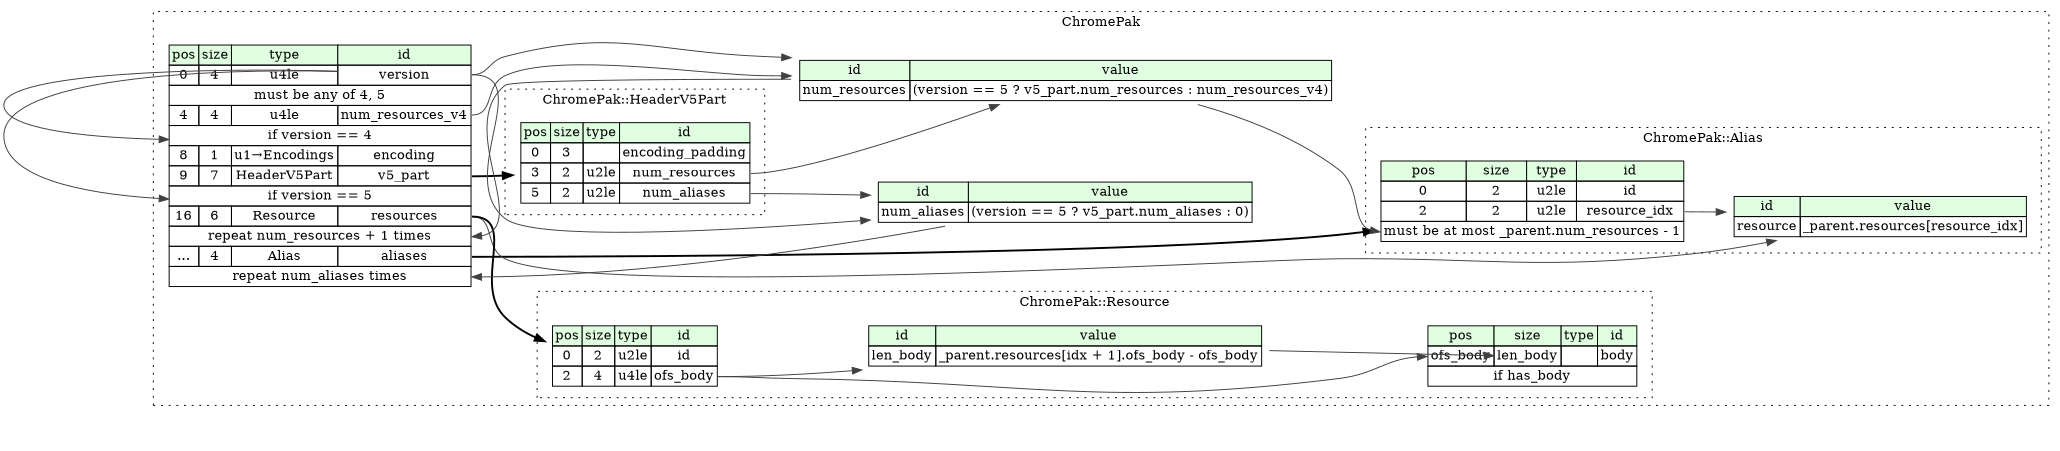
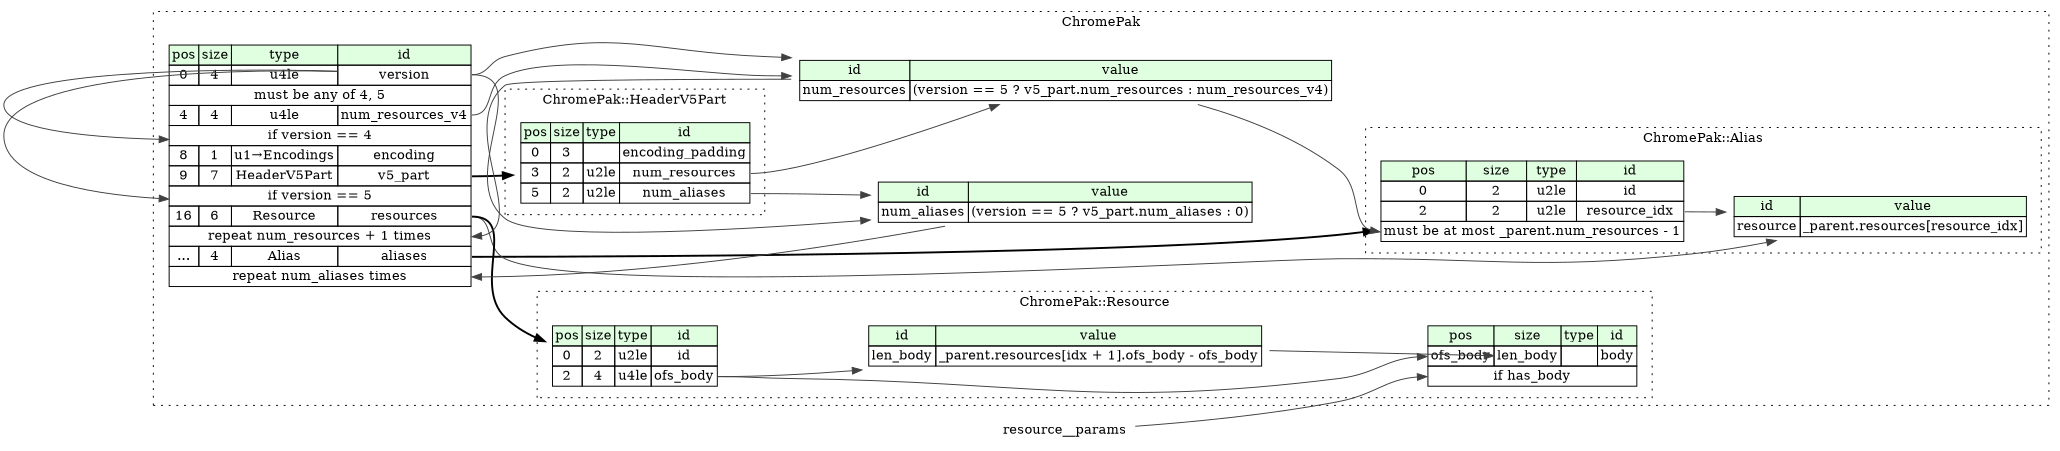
none -> (1065, 430)
